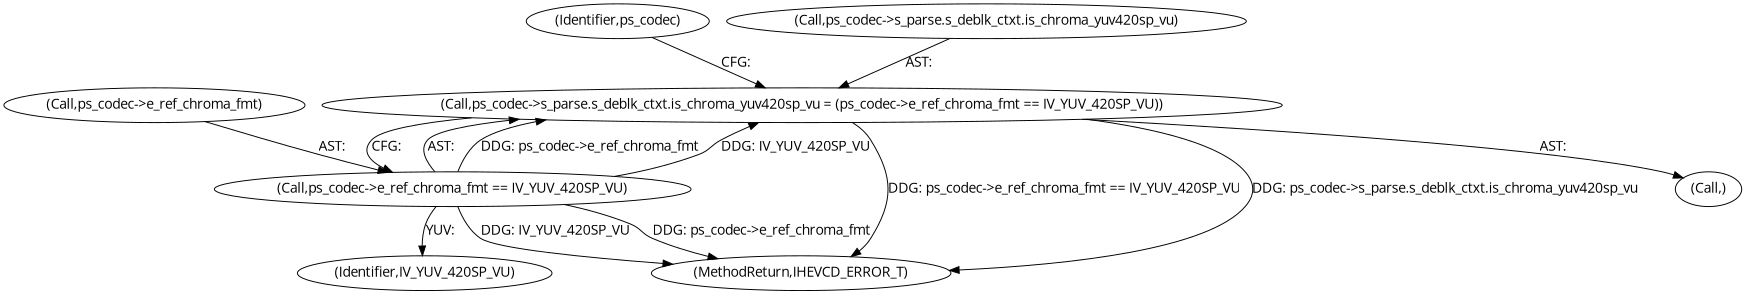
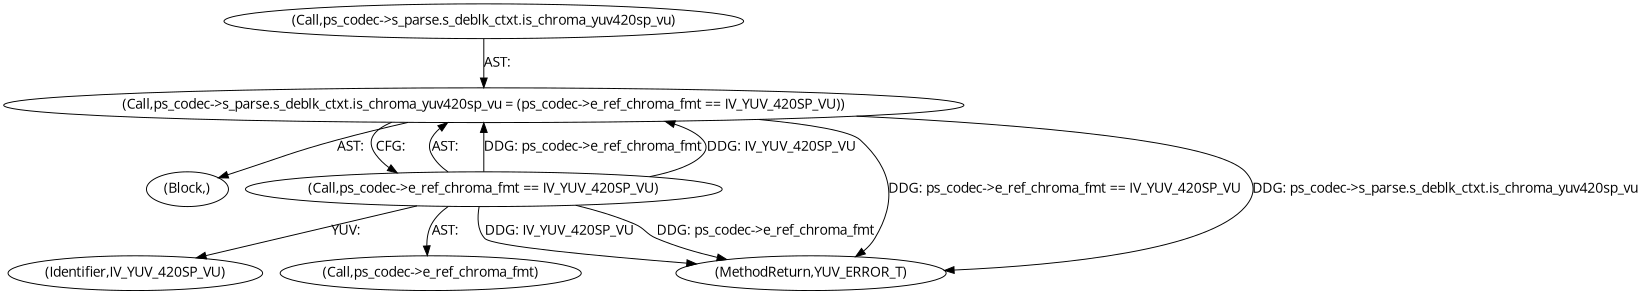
(618, 21) -> none
(291, 147) -> (432, 223)
(1709, 189) -> (187, 189)
(801, 273) -> (811, 273)
